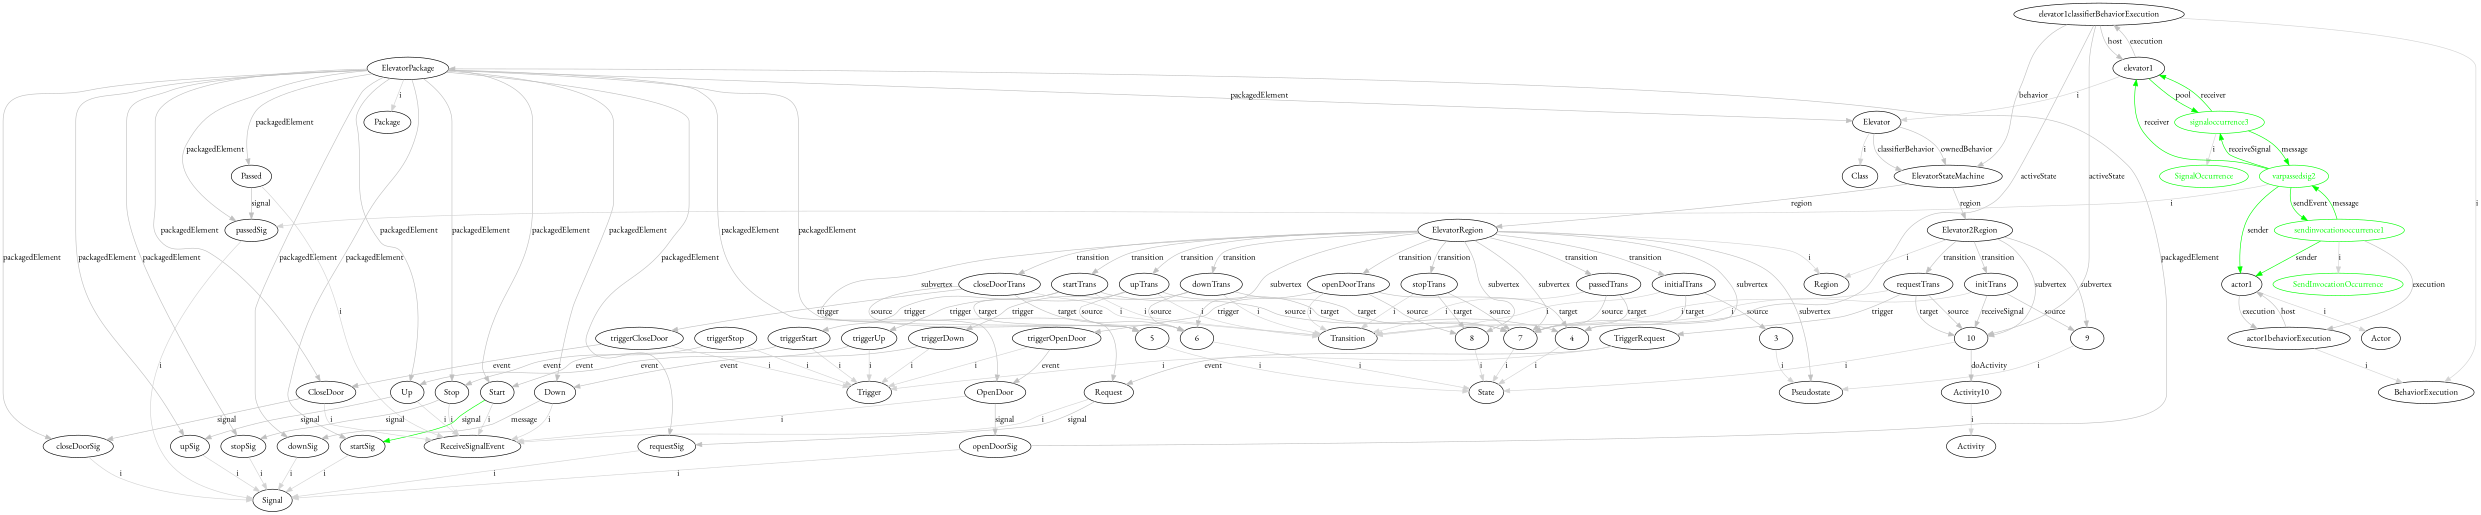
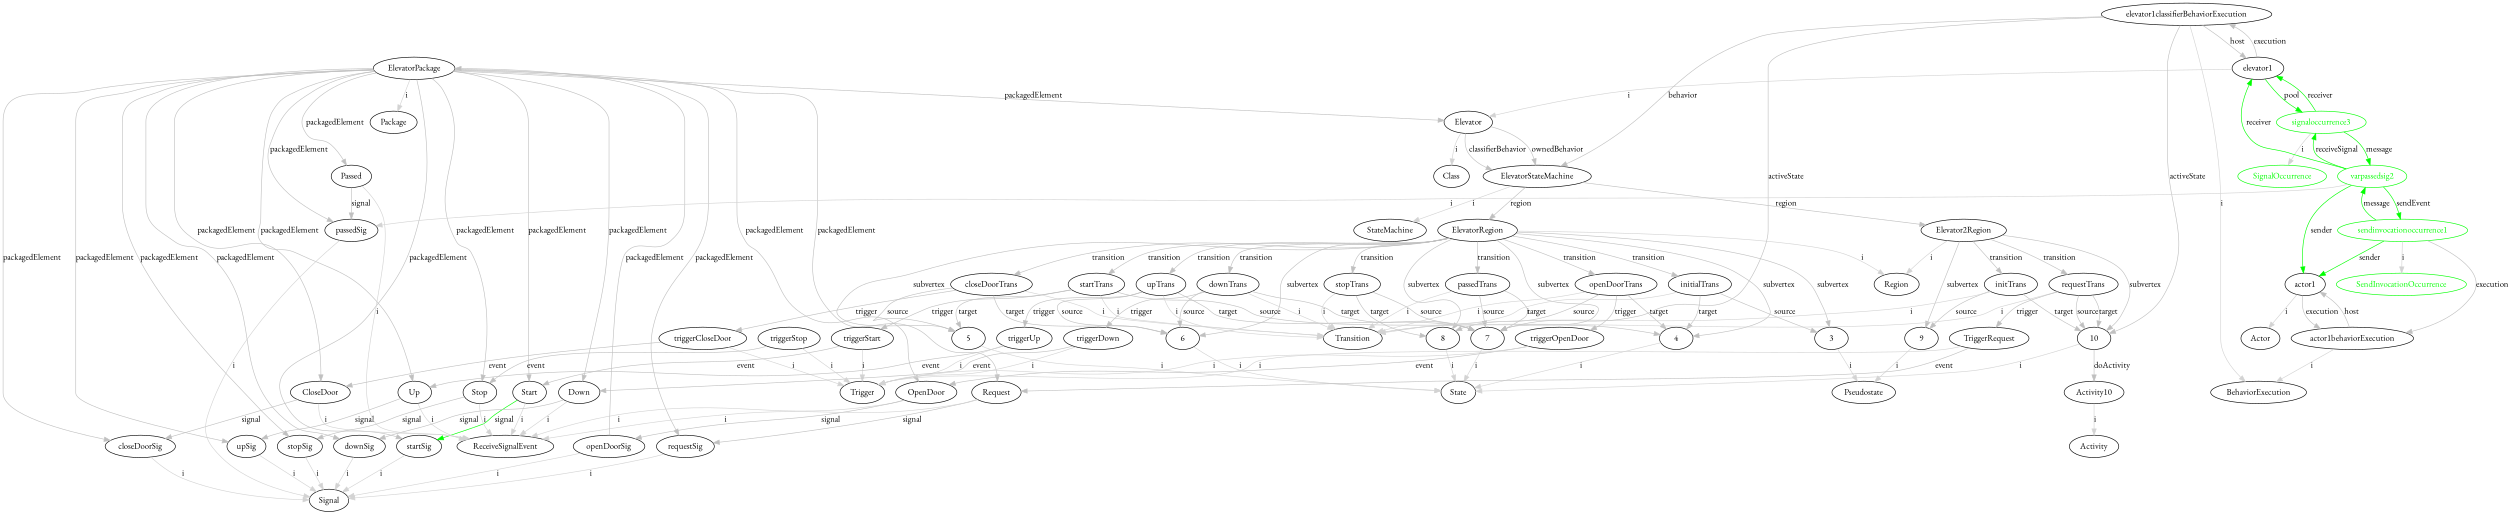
none -> (1390, 230)
(1692, 247) -> (1688, 245)
(2003, 311) -> (2064, 311)
(524, 419) -> (469, 419)
